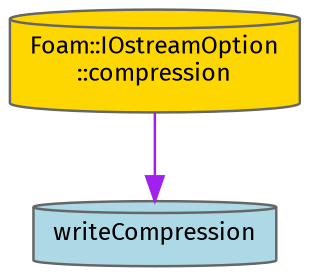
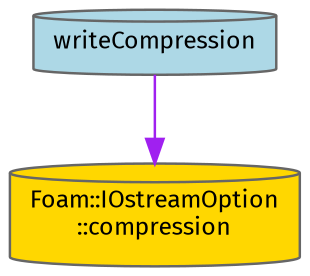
(155, 145) -> (155, 106)
